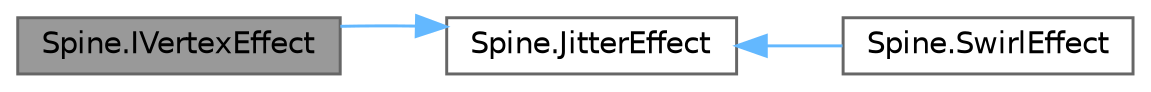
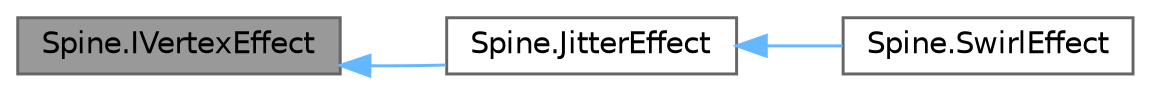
(378, 26) -> (408, 66)
